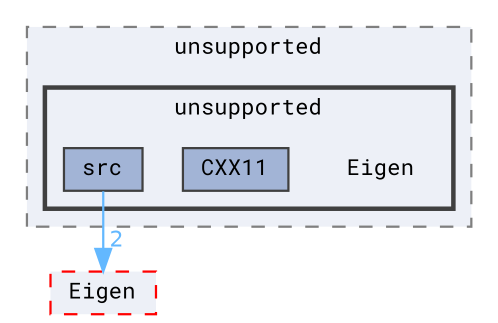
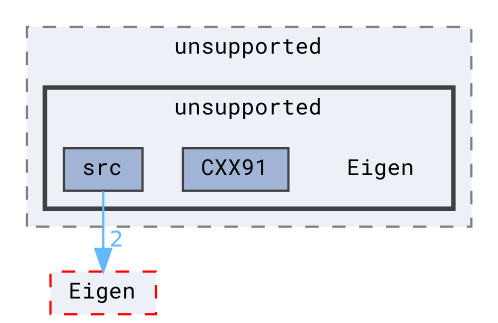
(236, 169) -> (236, 169)
